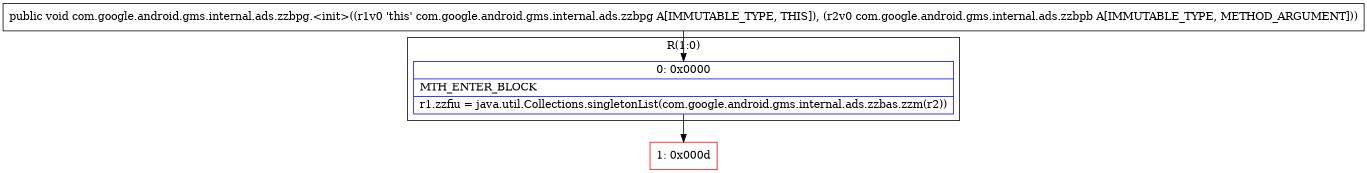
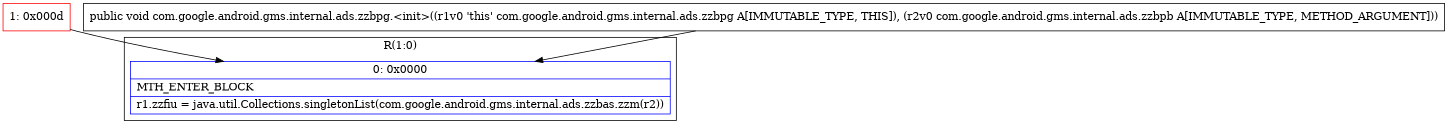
(684, 125) -> (143, 46)
